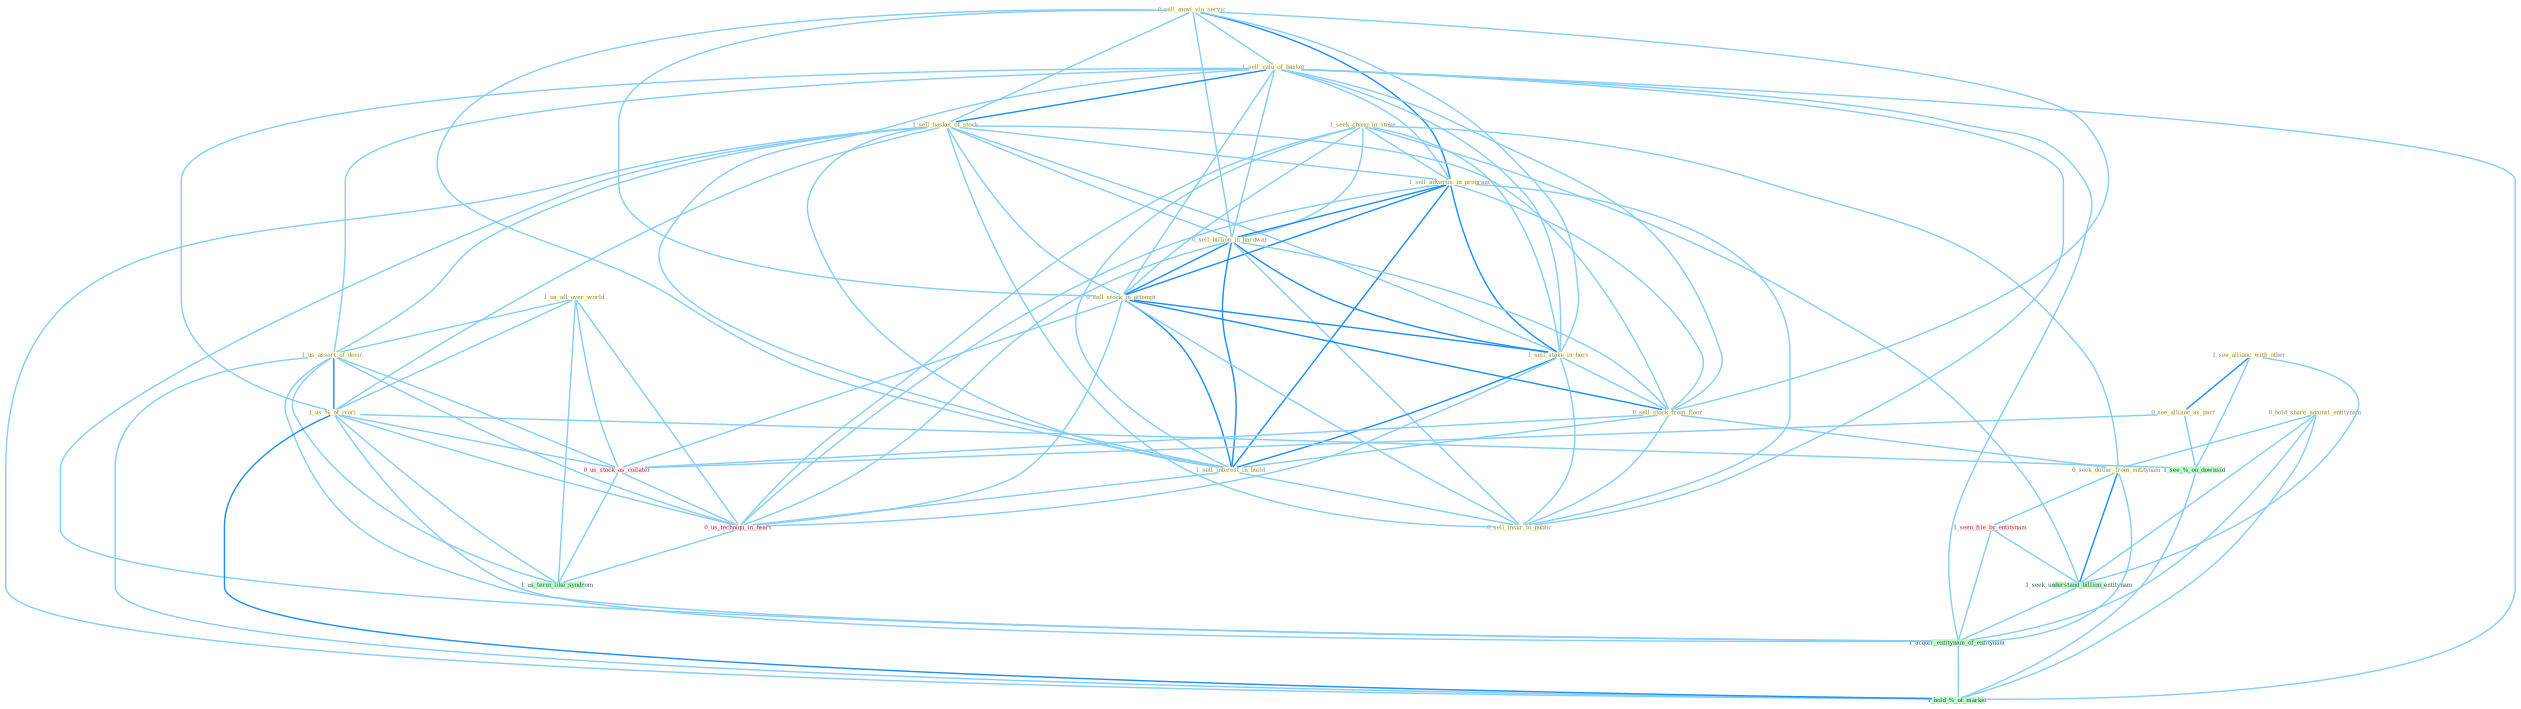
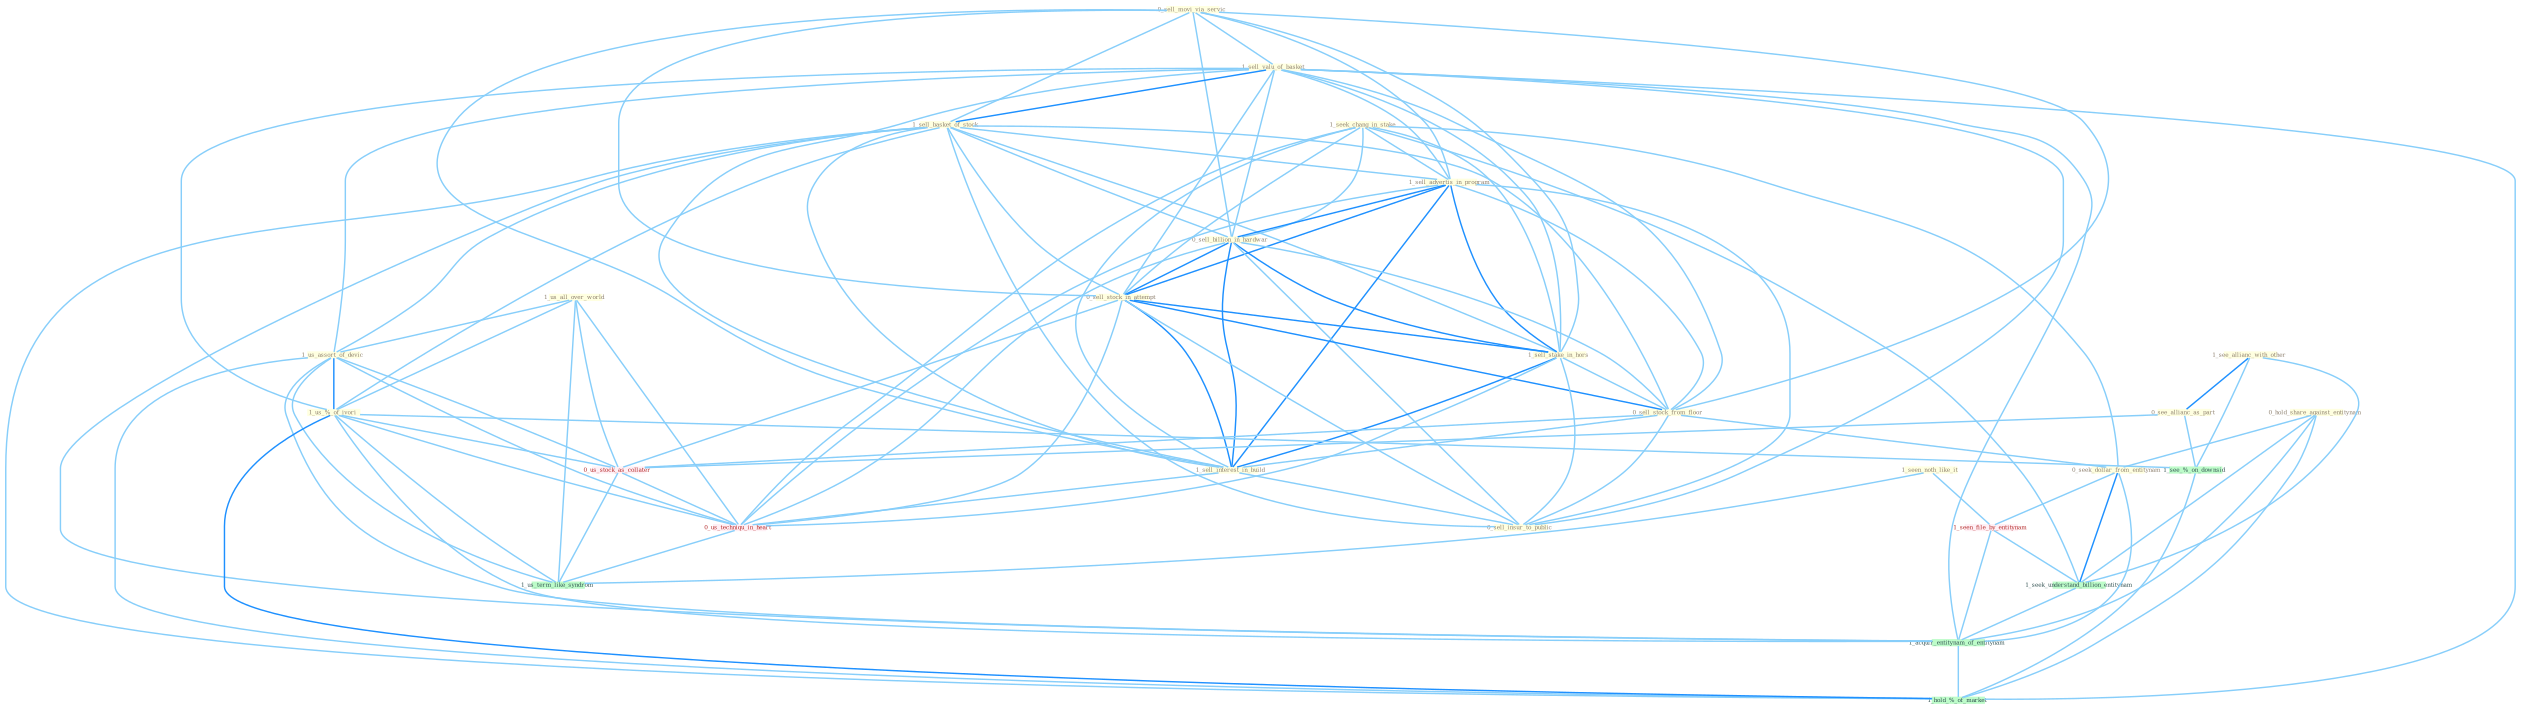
(1342, 62) -> (1342, 62)
none -> (1931, 470)
